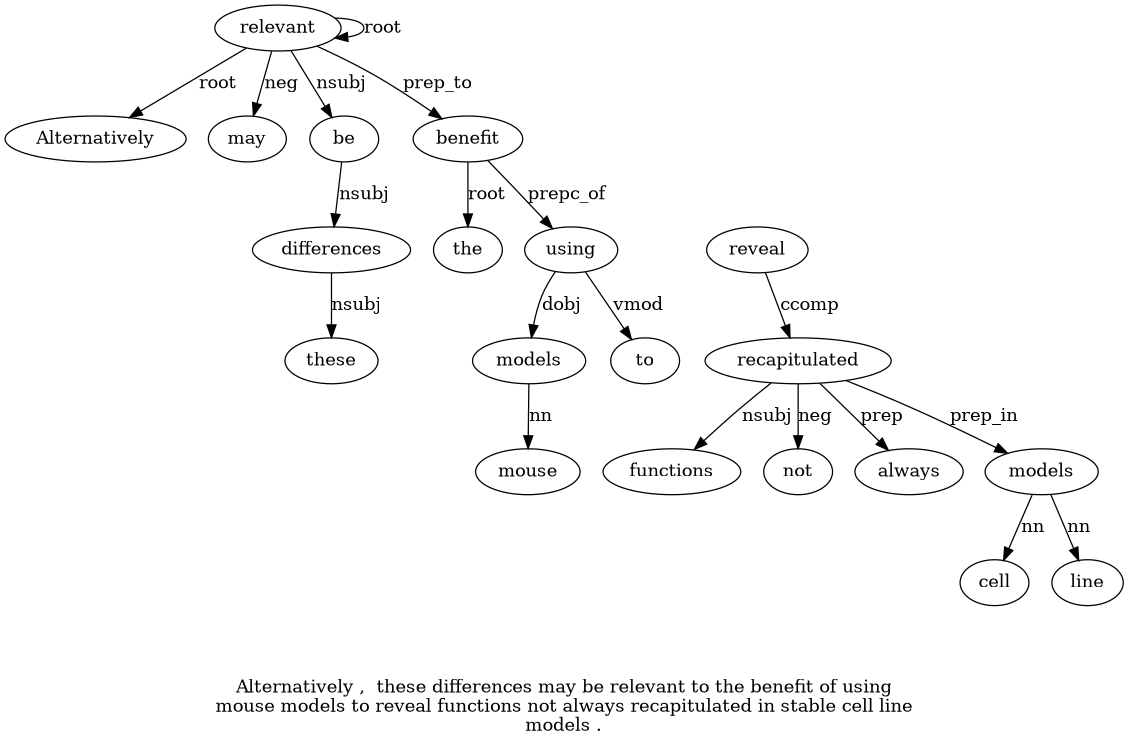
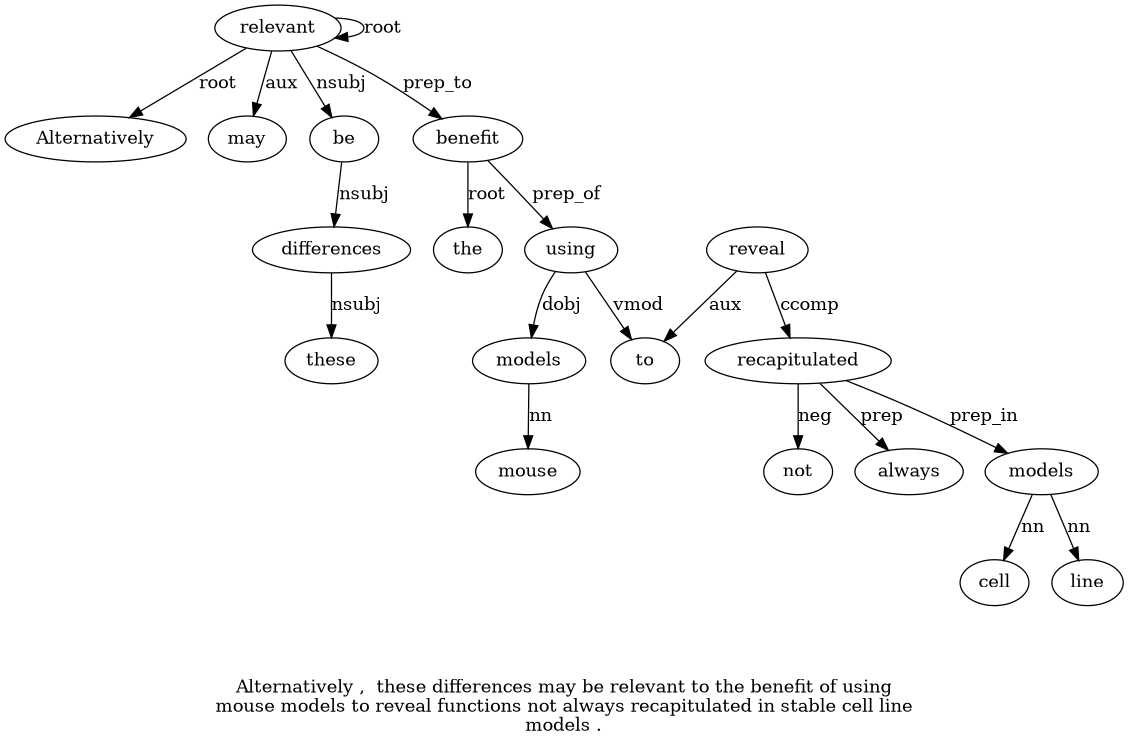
(282, 84) -> (282, 84)
(567, 194) -> (567, 194)
none -> (705, 301)
(672, 472) -> none
